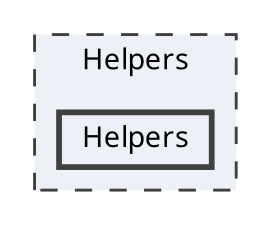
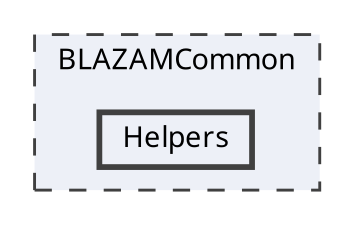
(135, 62) -> (177, 62)
